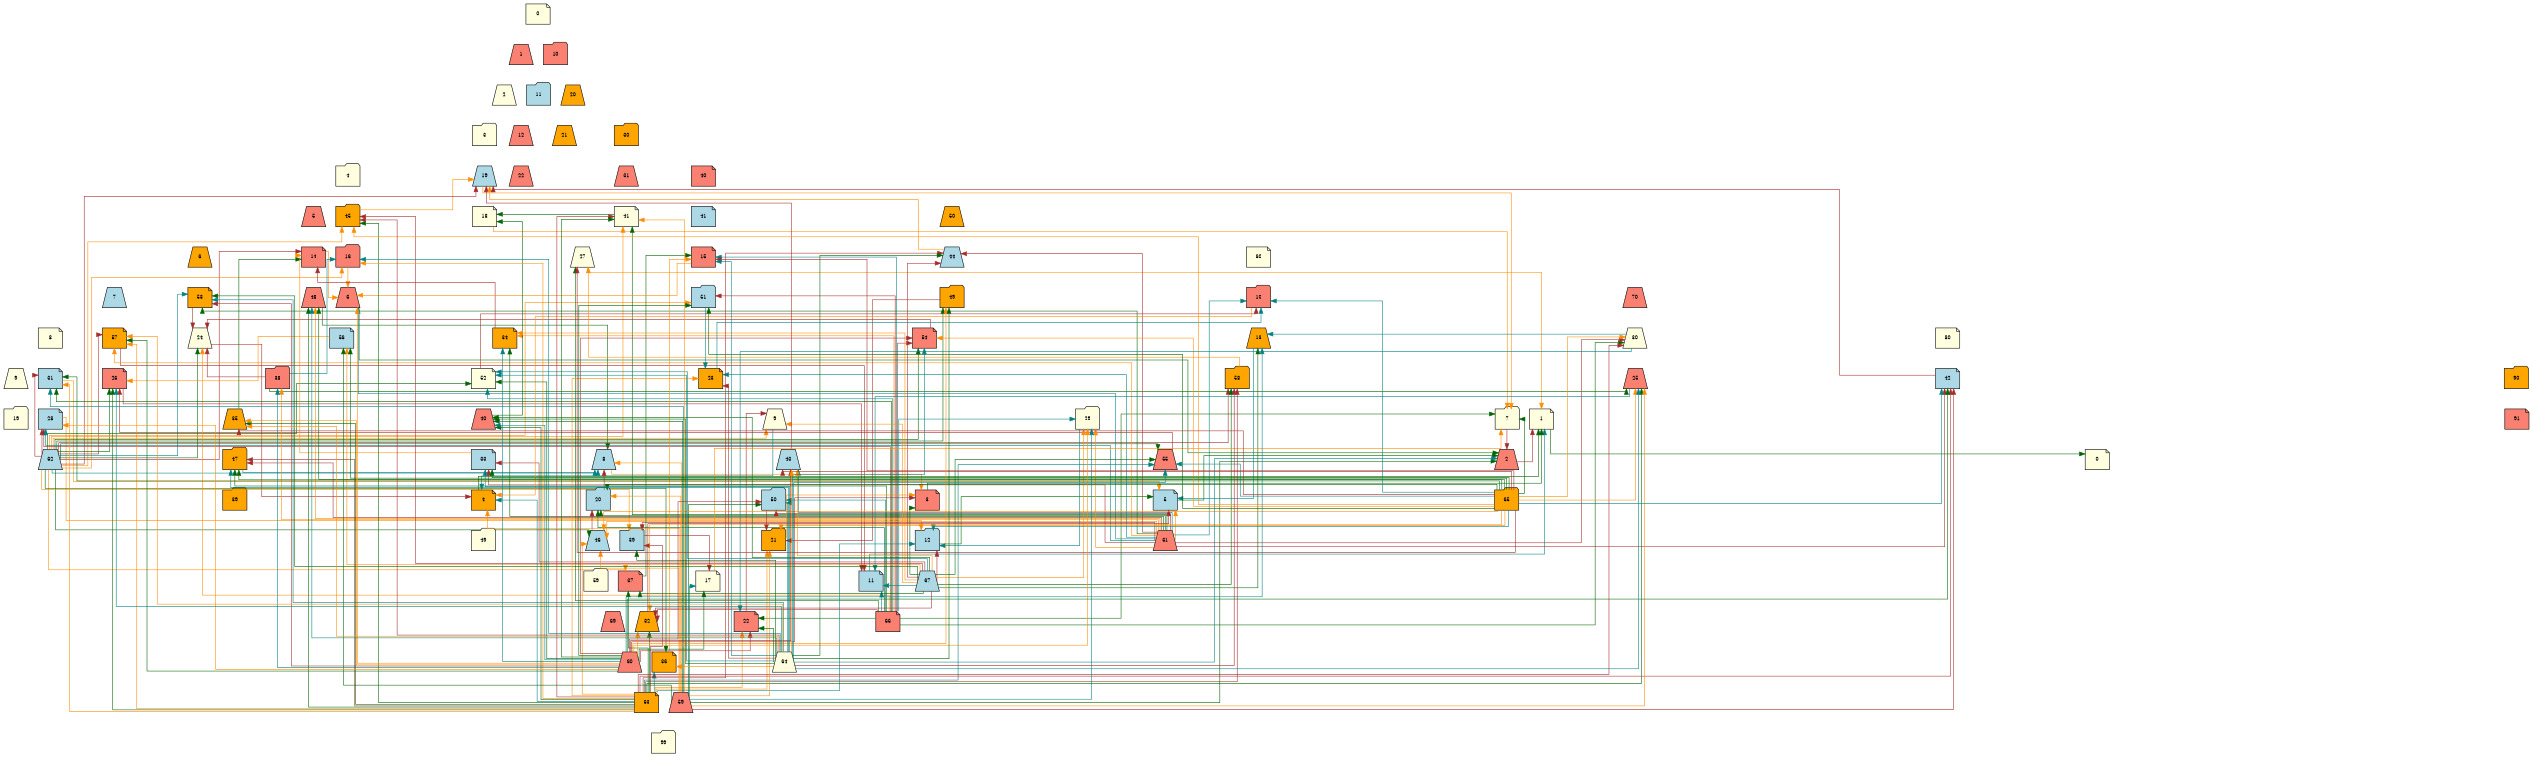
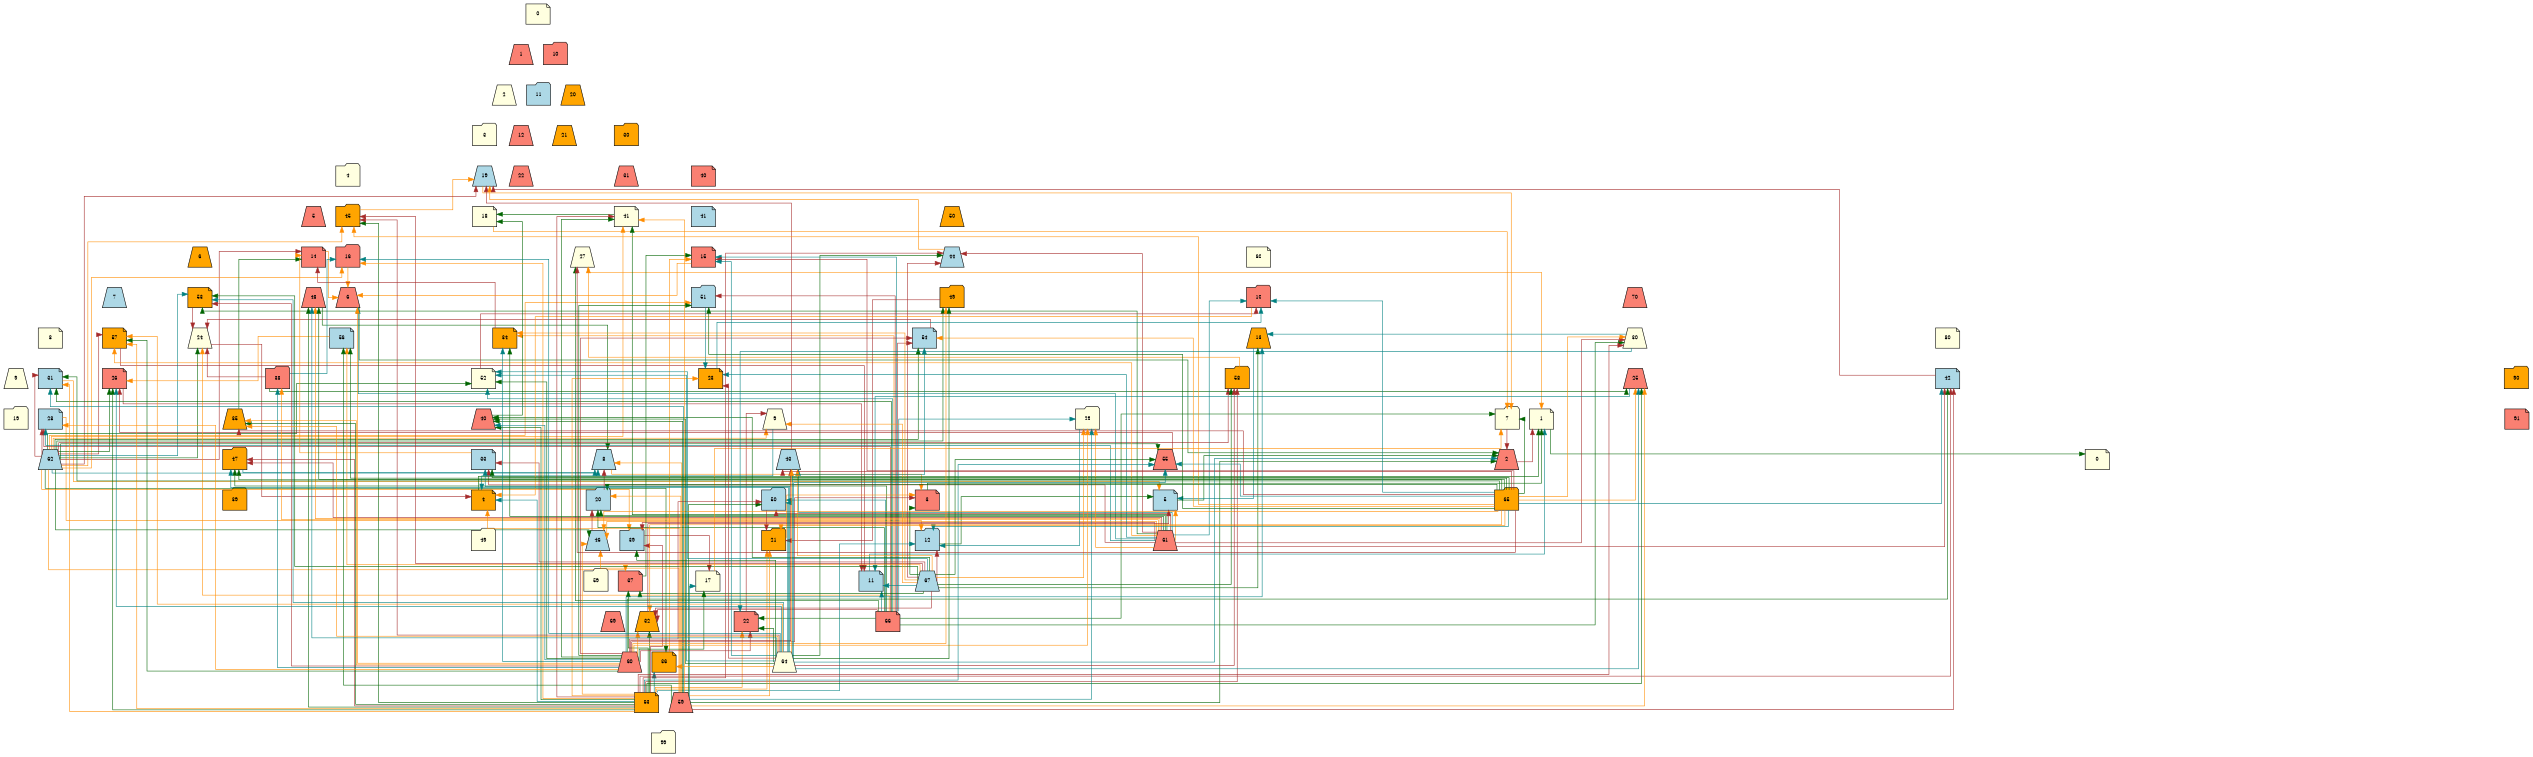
(924, 338) -> (924, 338)
